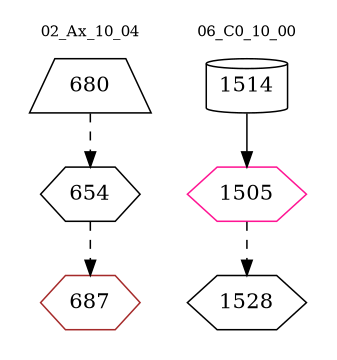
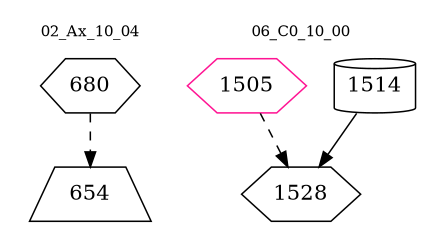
(90, 86) -> (90, 86)
(247, 133) -> (342, 134)
(90, 194) -> (90, 194)
(90, 303) -> none
